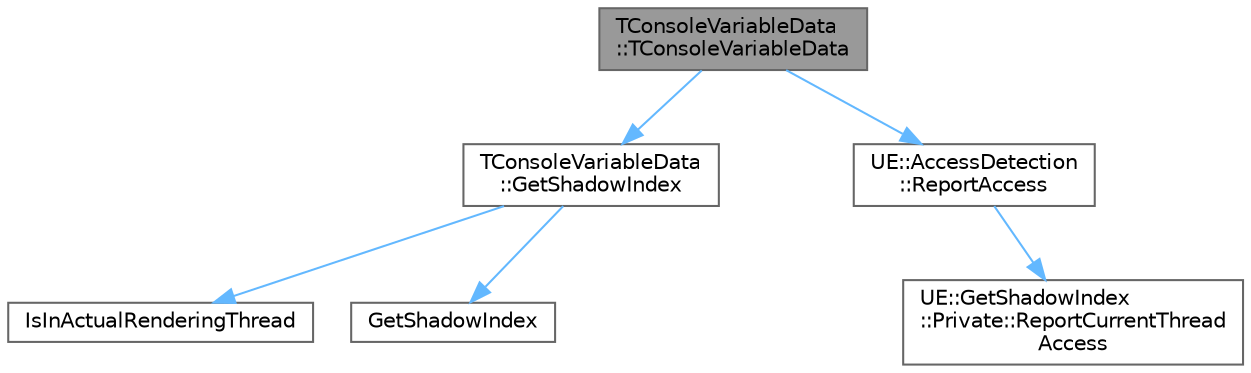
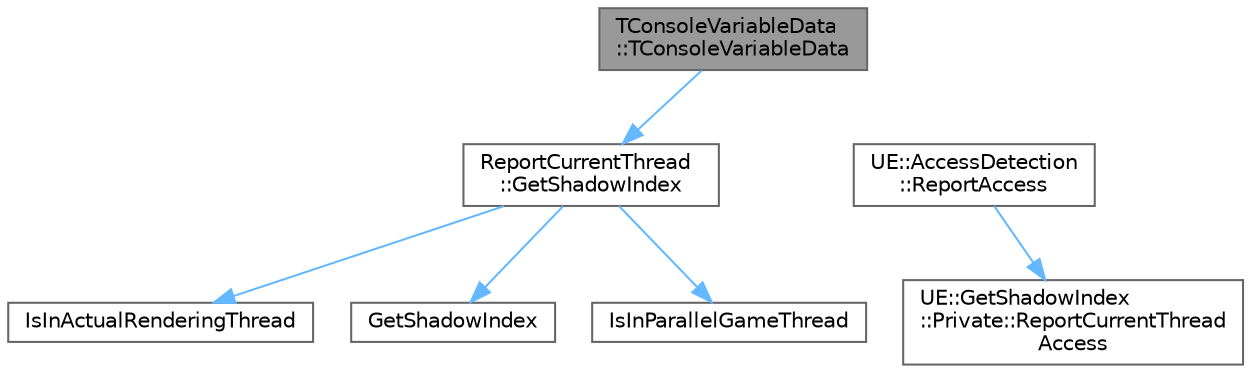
(844, 102) -> none
(591, 175) -> (591, 175)
none -> (729, 322)
